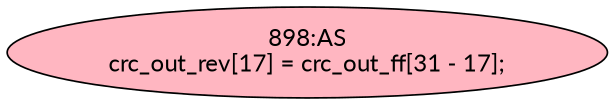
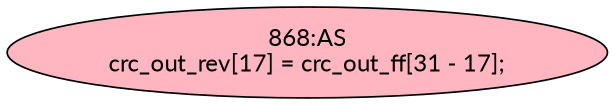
(307, 52) -> (307, 52)
